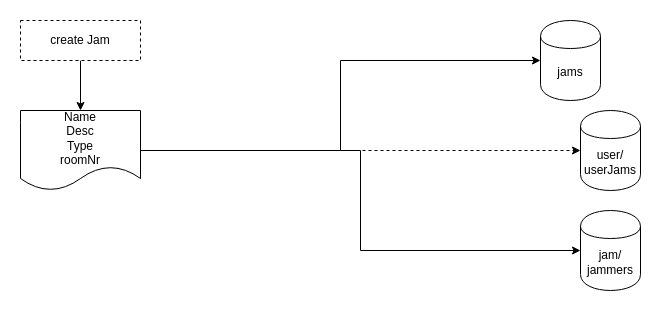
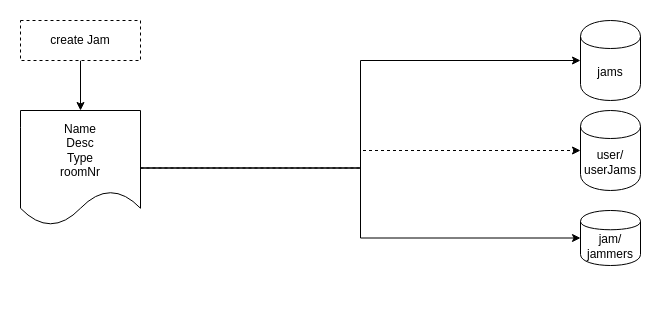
(571, 61) -> (611, 61)
(81, 151) -> (81, 168)
(611, 251) -> (611, 238)
